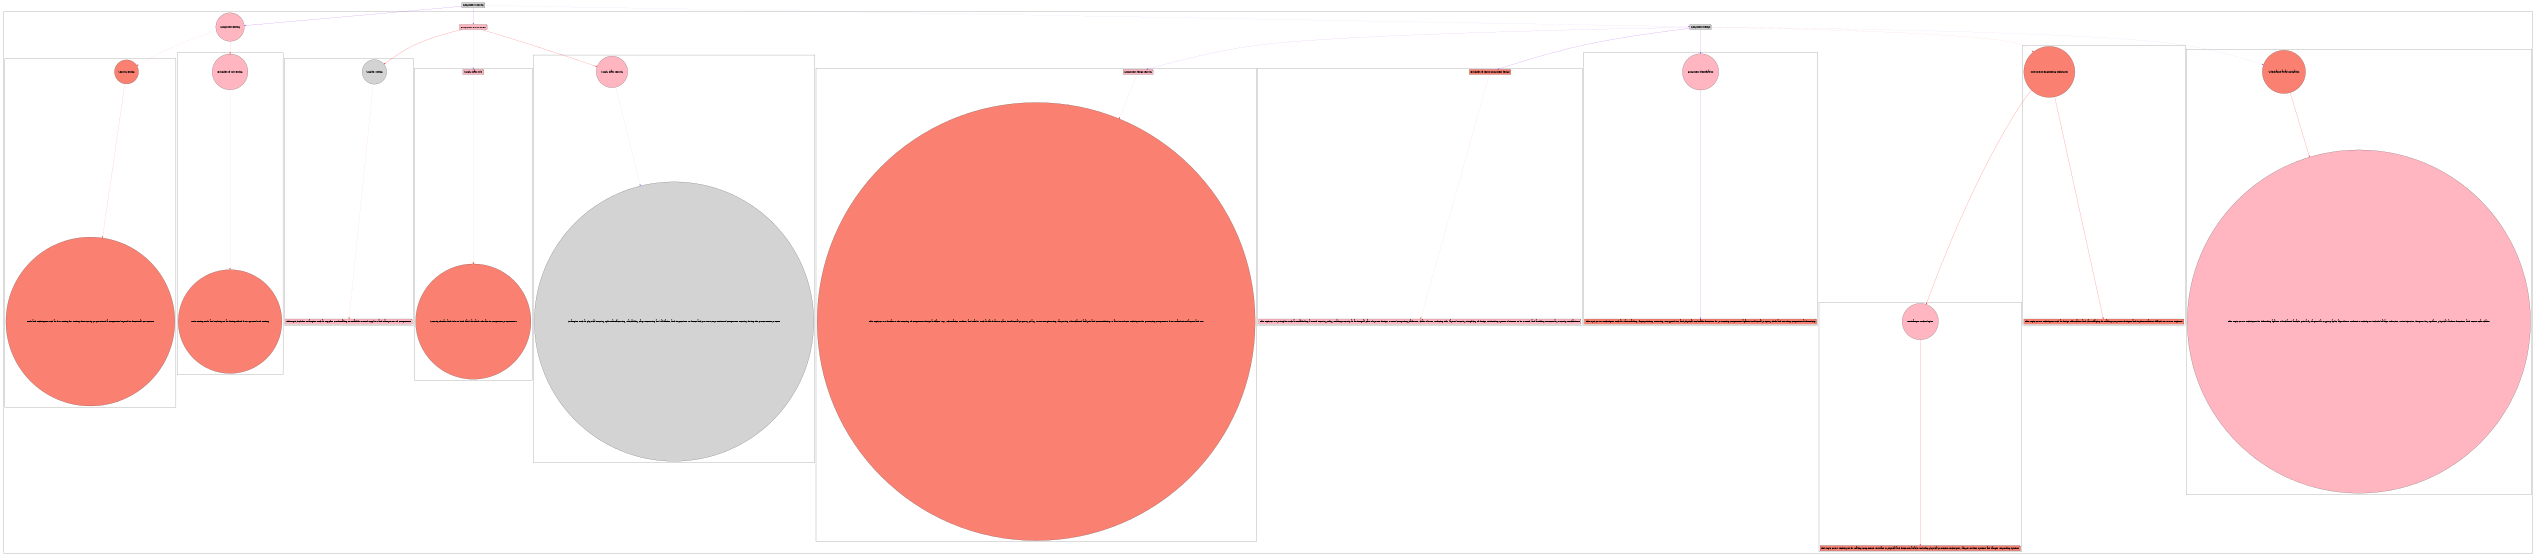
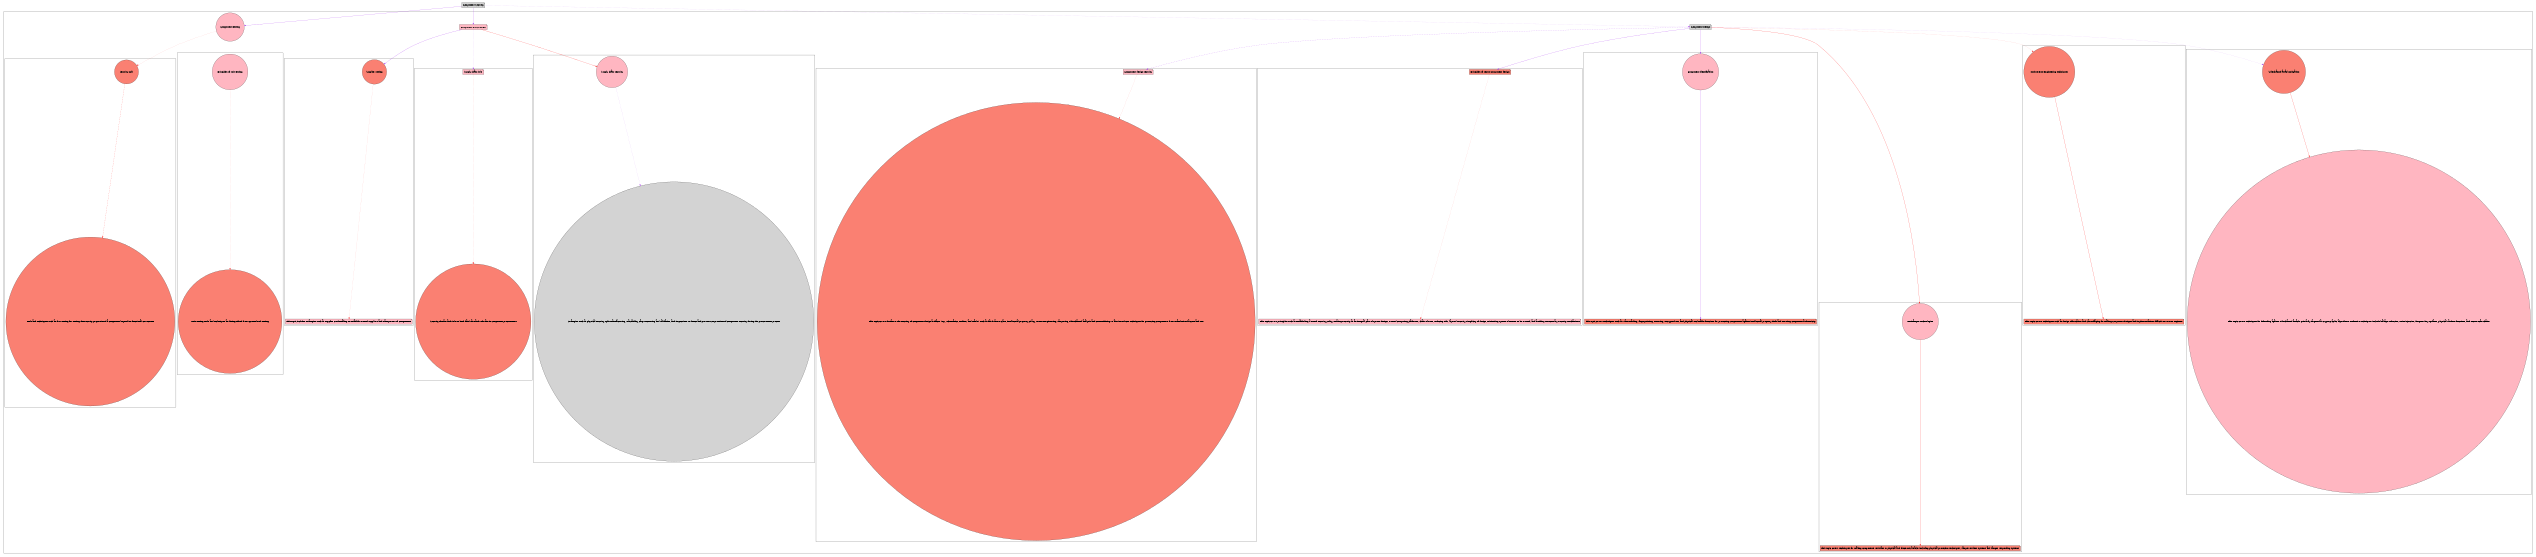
(422, 42) -> (422, 42)
(230, 47) -> none
(127, 72) -> (127, 72)
(374, 72) -> (374, 72)
(1972, 193) -> (1872, 113)
